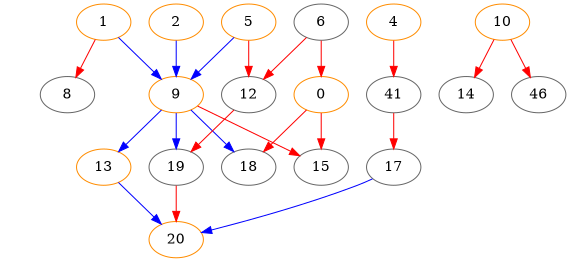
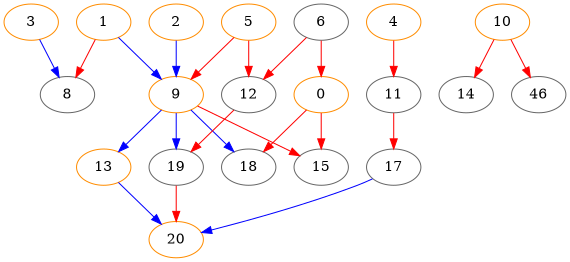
none -> (31, 22)
(216, 55) -> (216, 55)
(394, 95) -> (394, 95)
